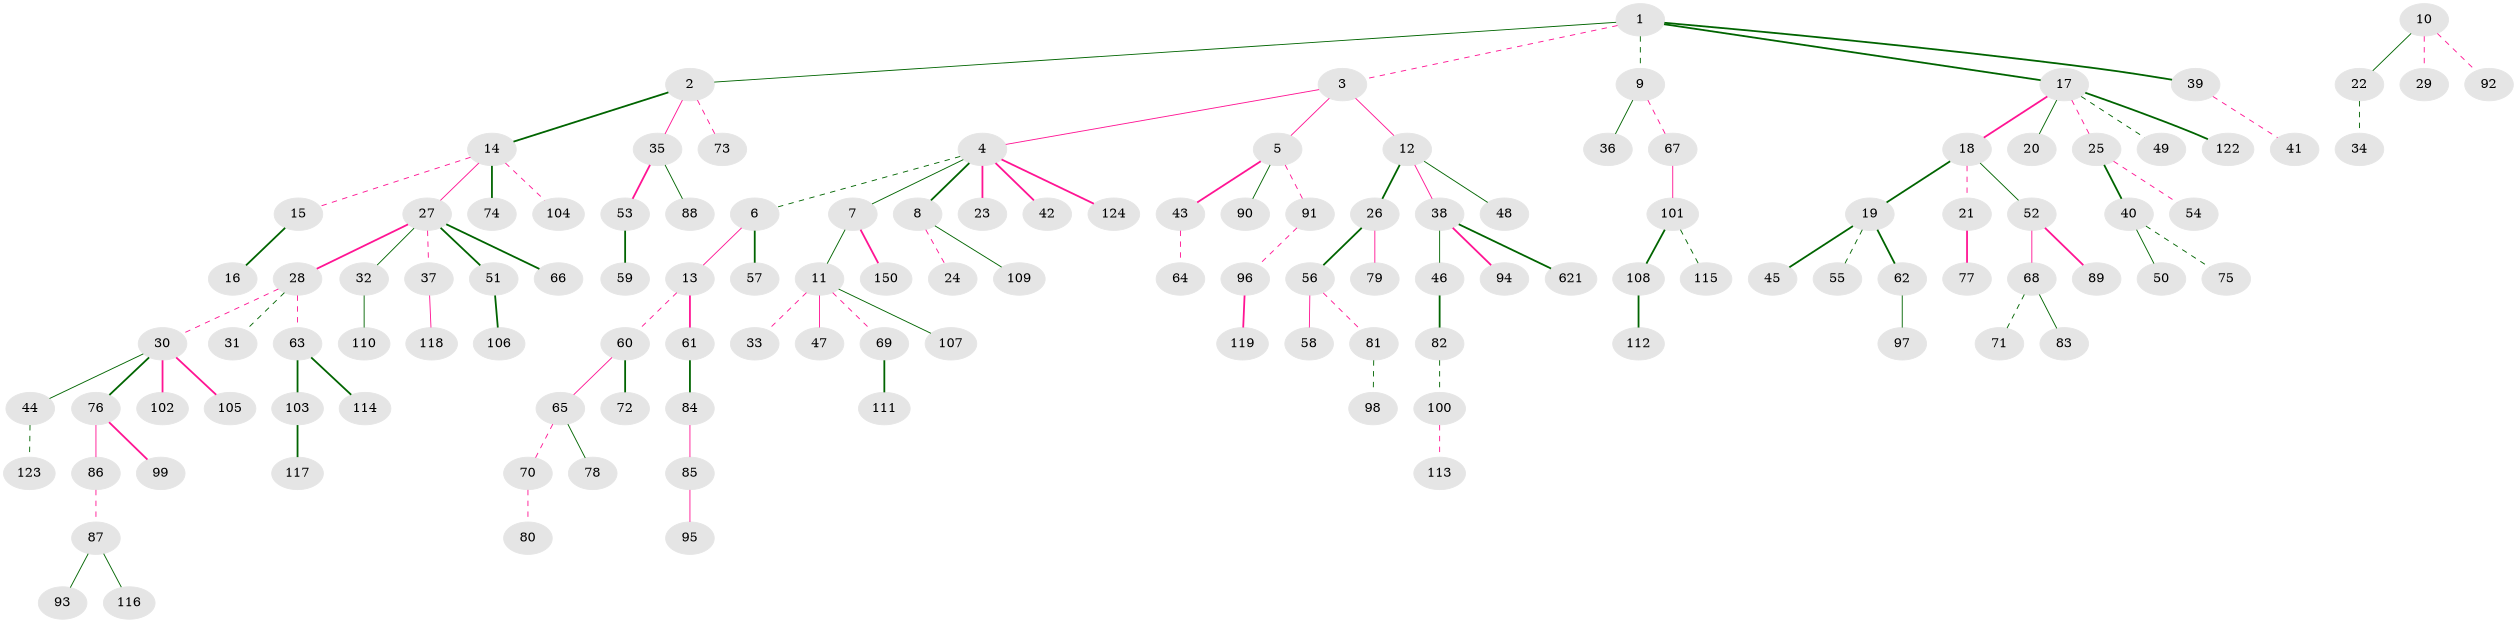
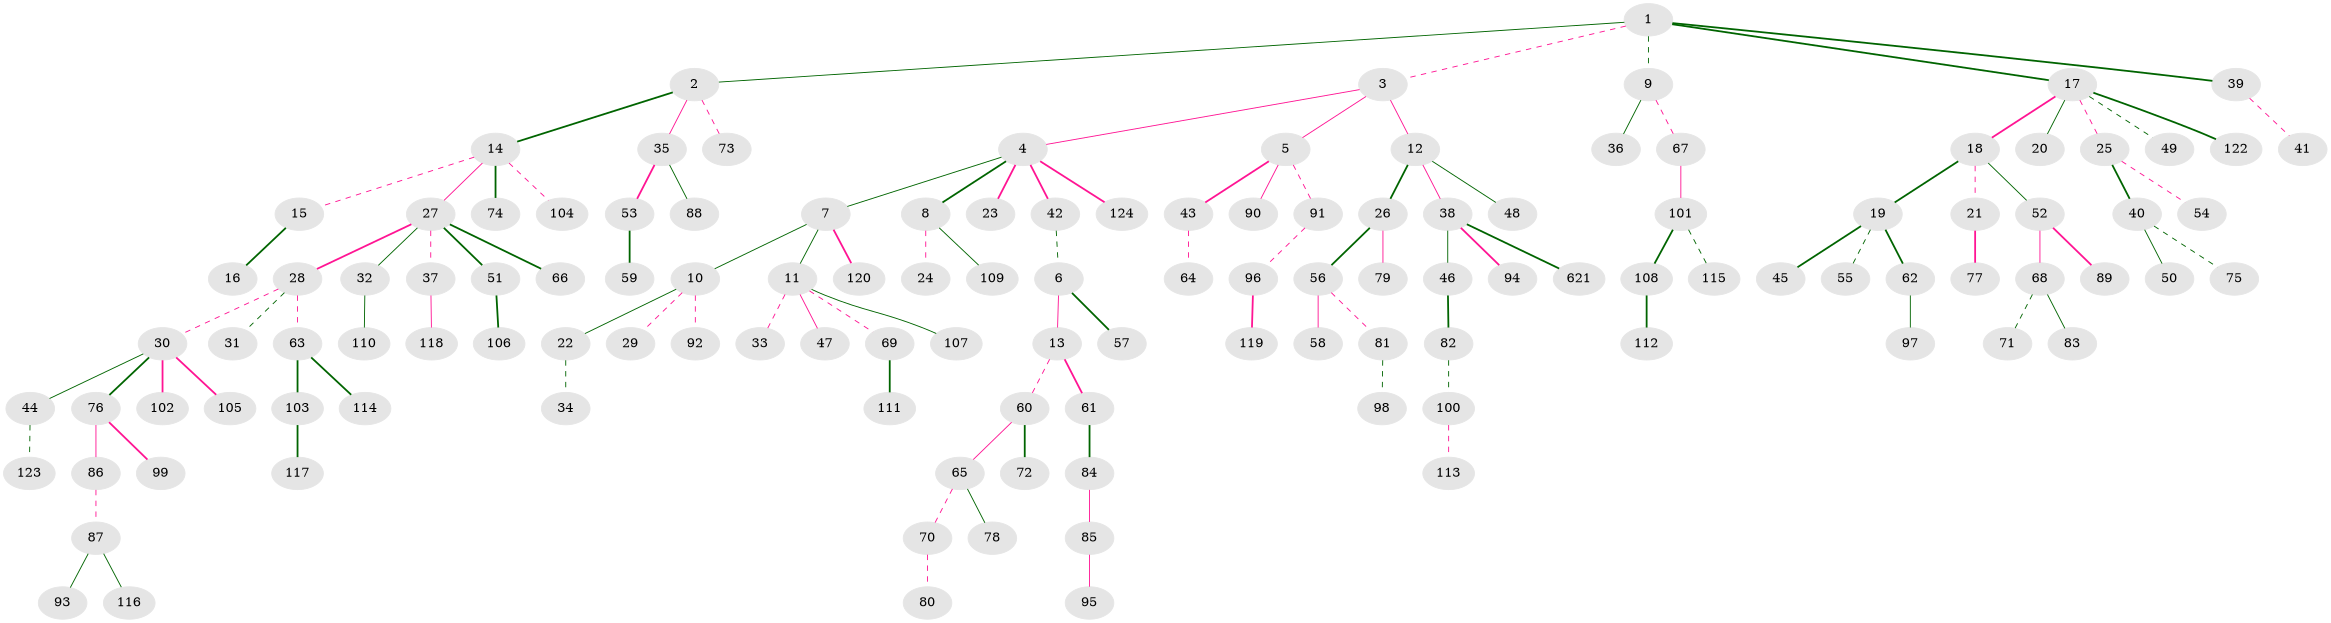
(868, 182) -> (1057, 247)
(1261, 182) -> (1269, 182)
none -> (761, 247)
(886, 279) -> (859, 279)
